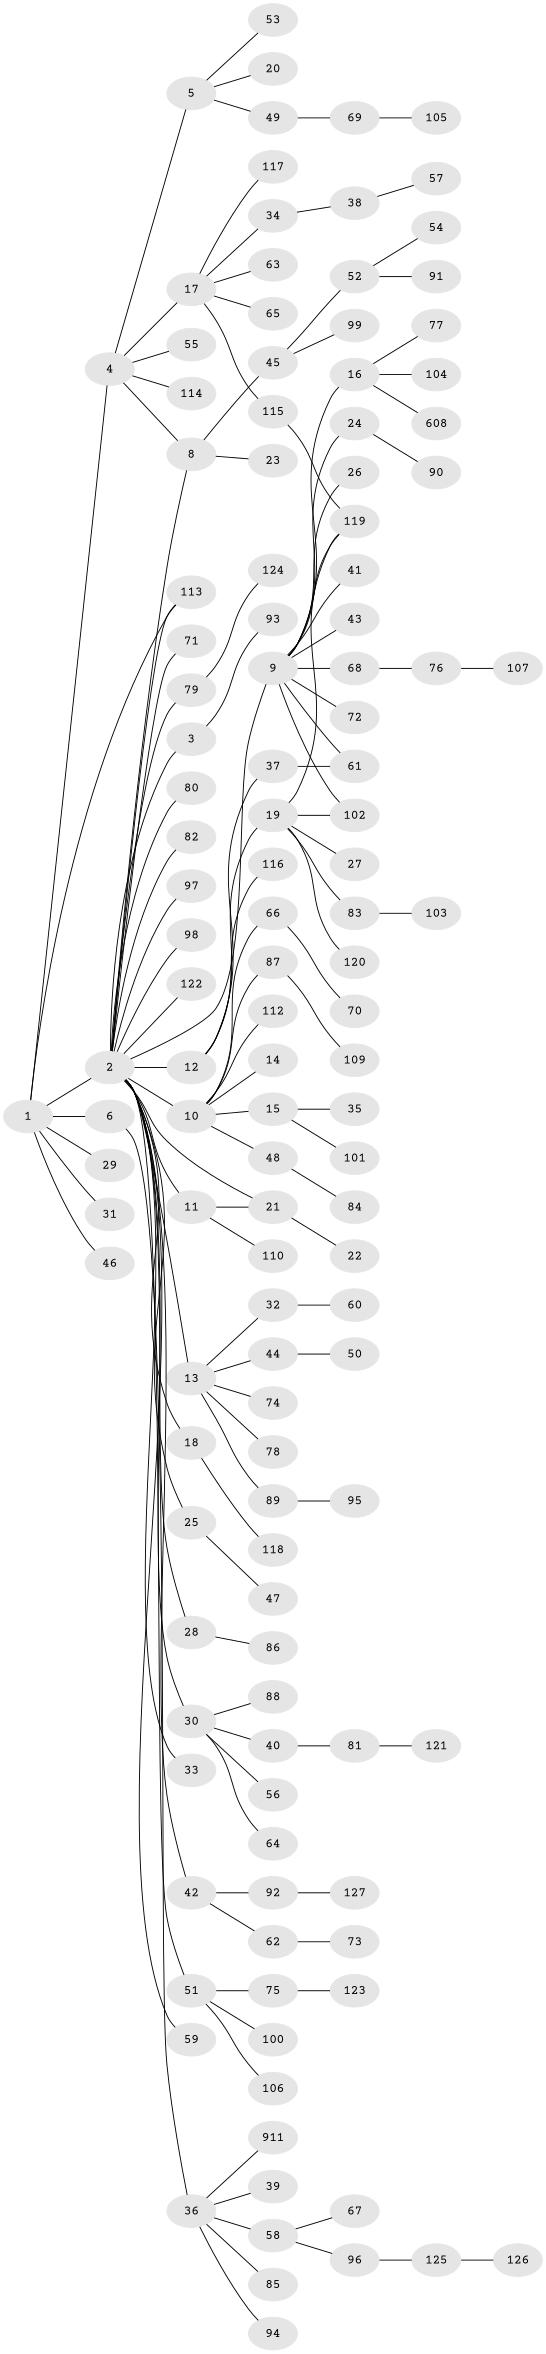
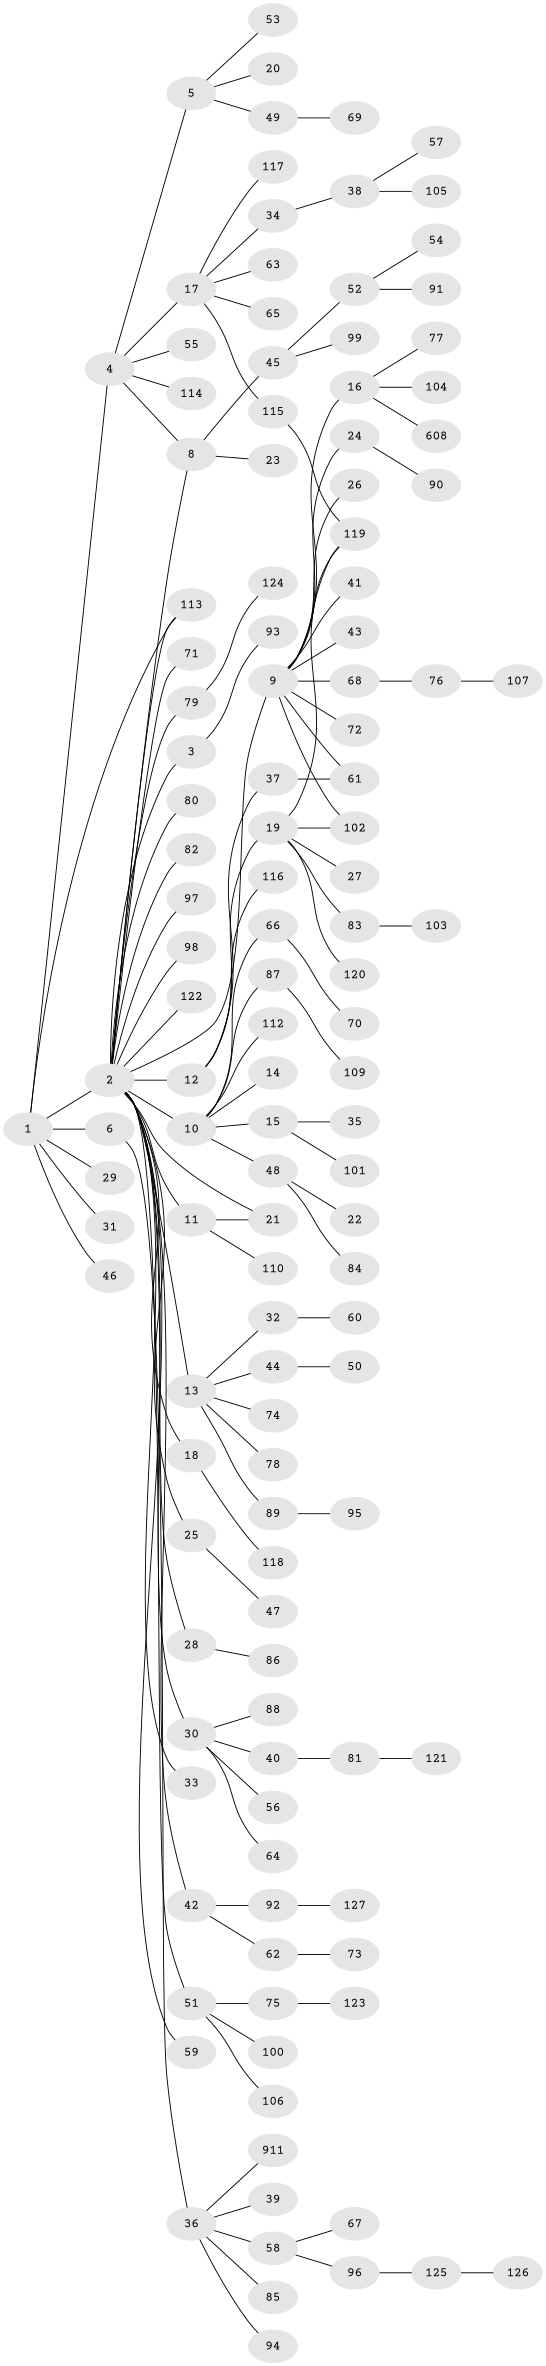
(396, 118) -> (396, 191)
(314, 1232) -> (314, 1195)
